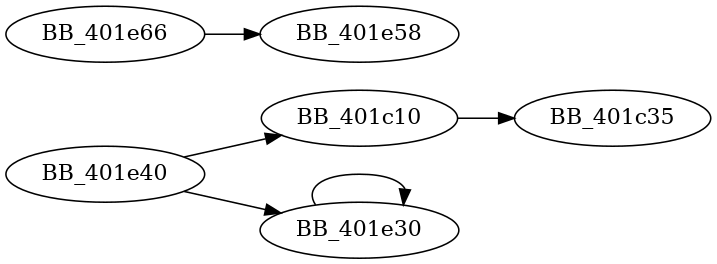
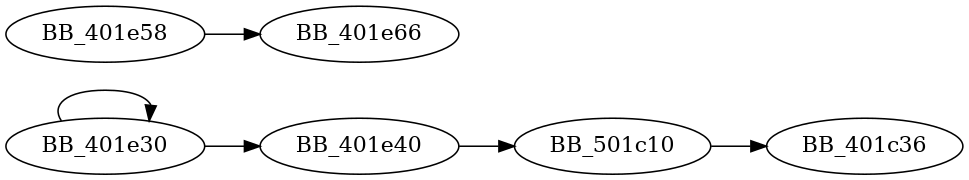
(224, 34) -> (224, 34)
(359, 118) -> (613, 146)
(613, 118) -> (865, 146)
(225, 201) -> (224, 146)
